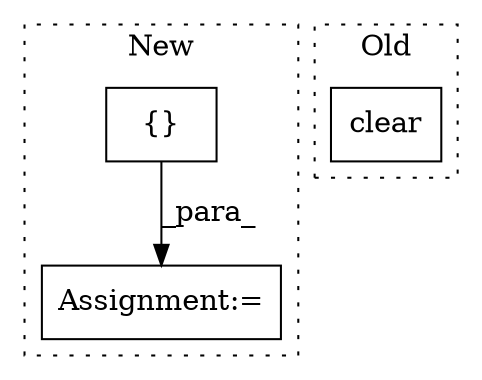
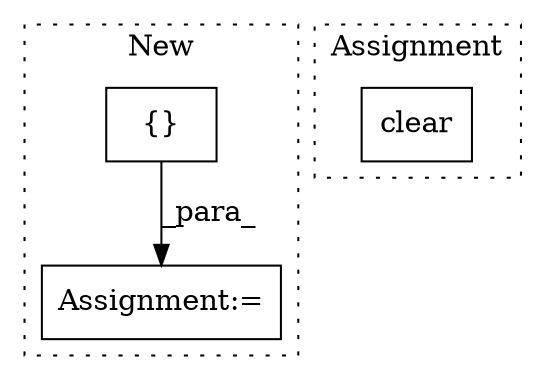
(386, 48) -> (418, 48)
